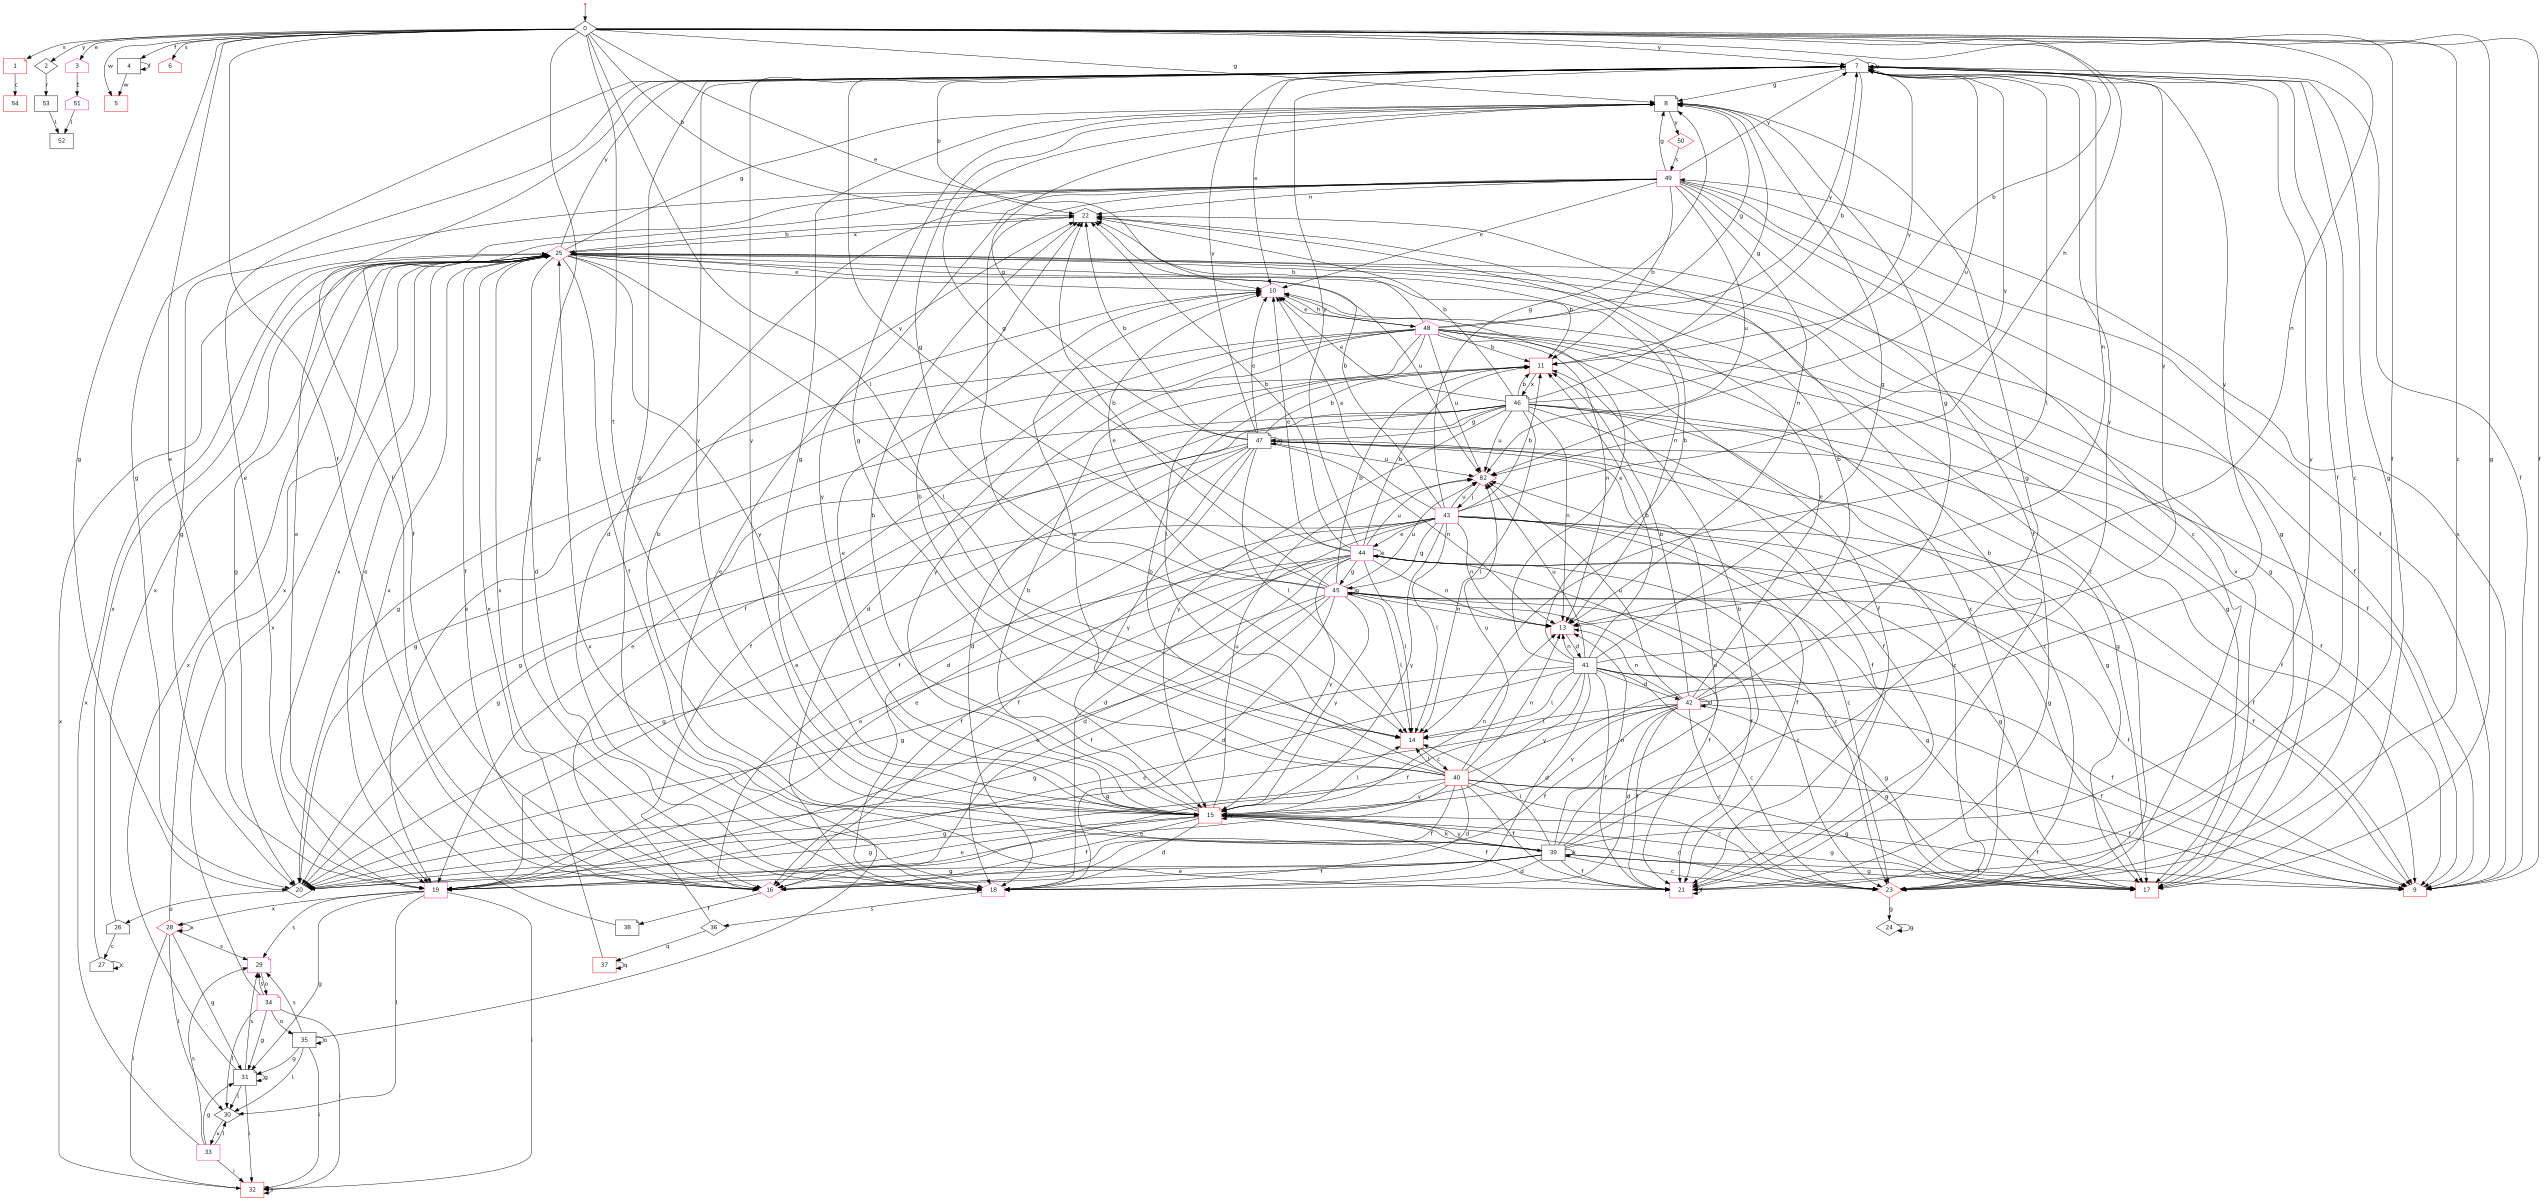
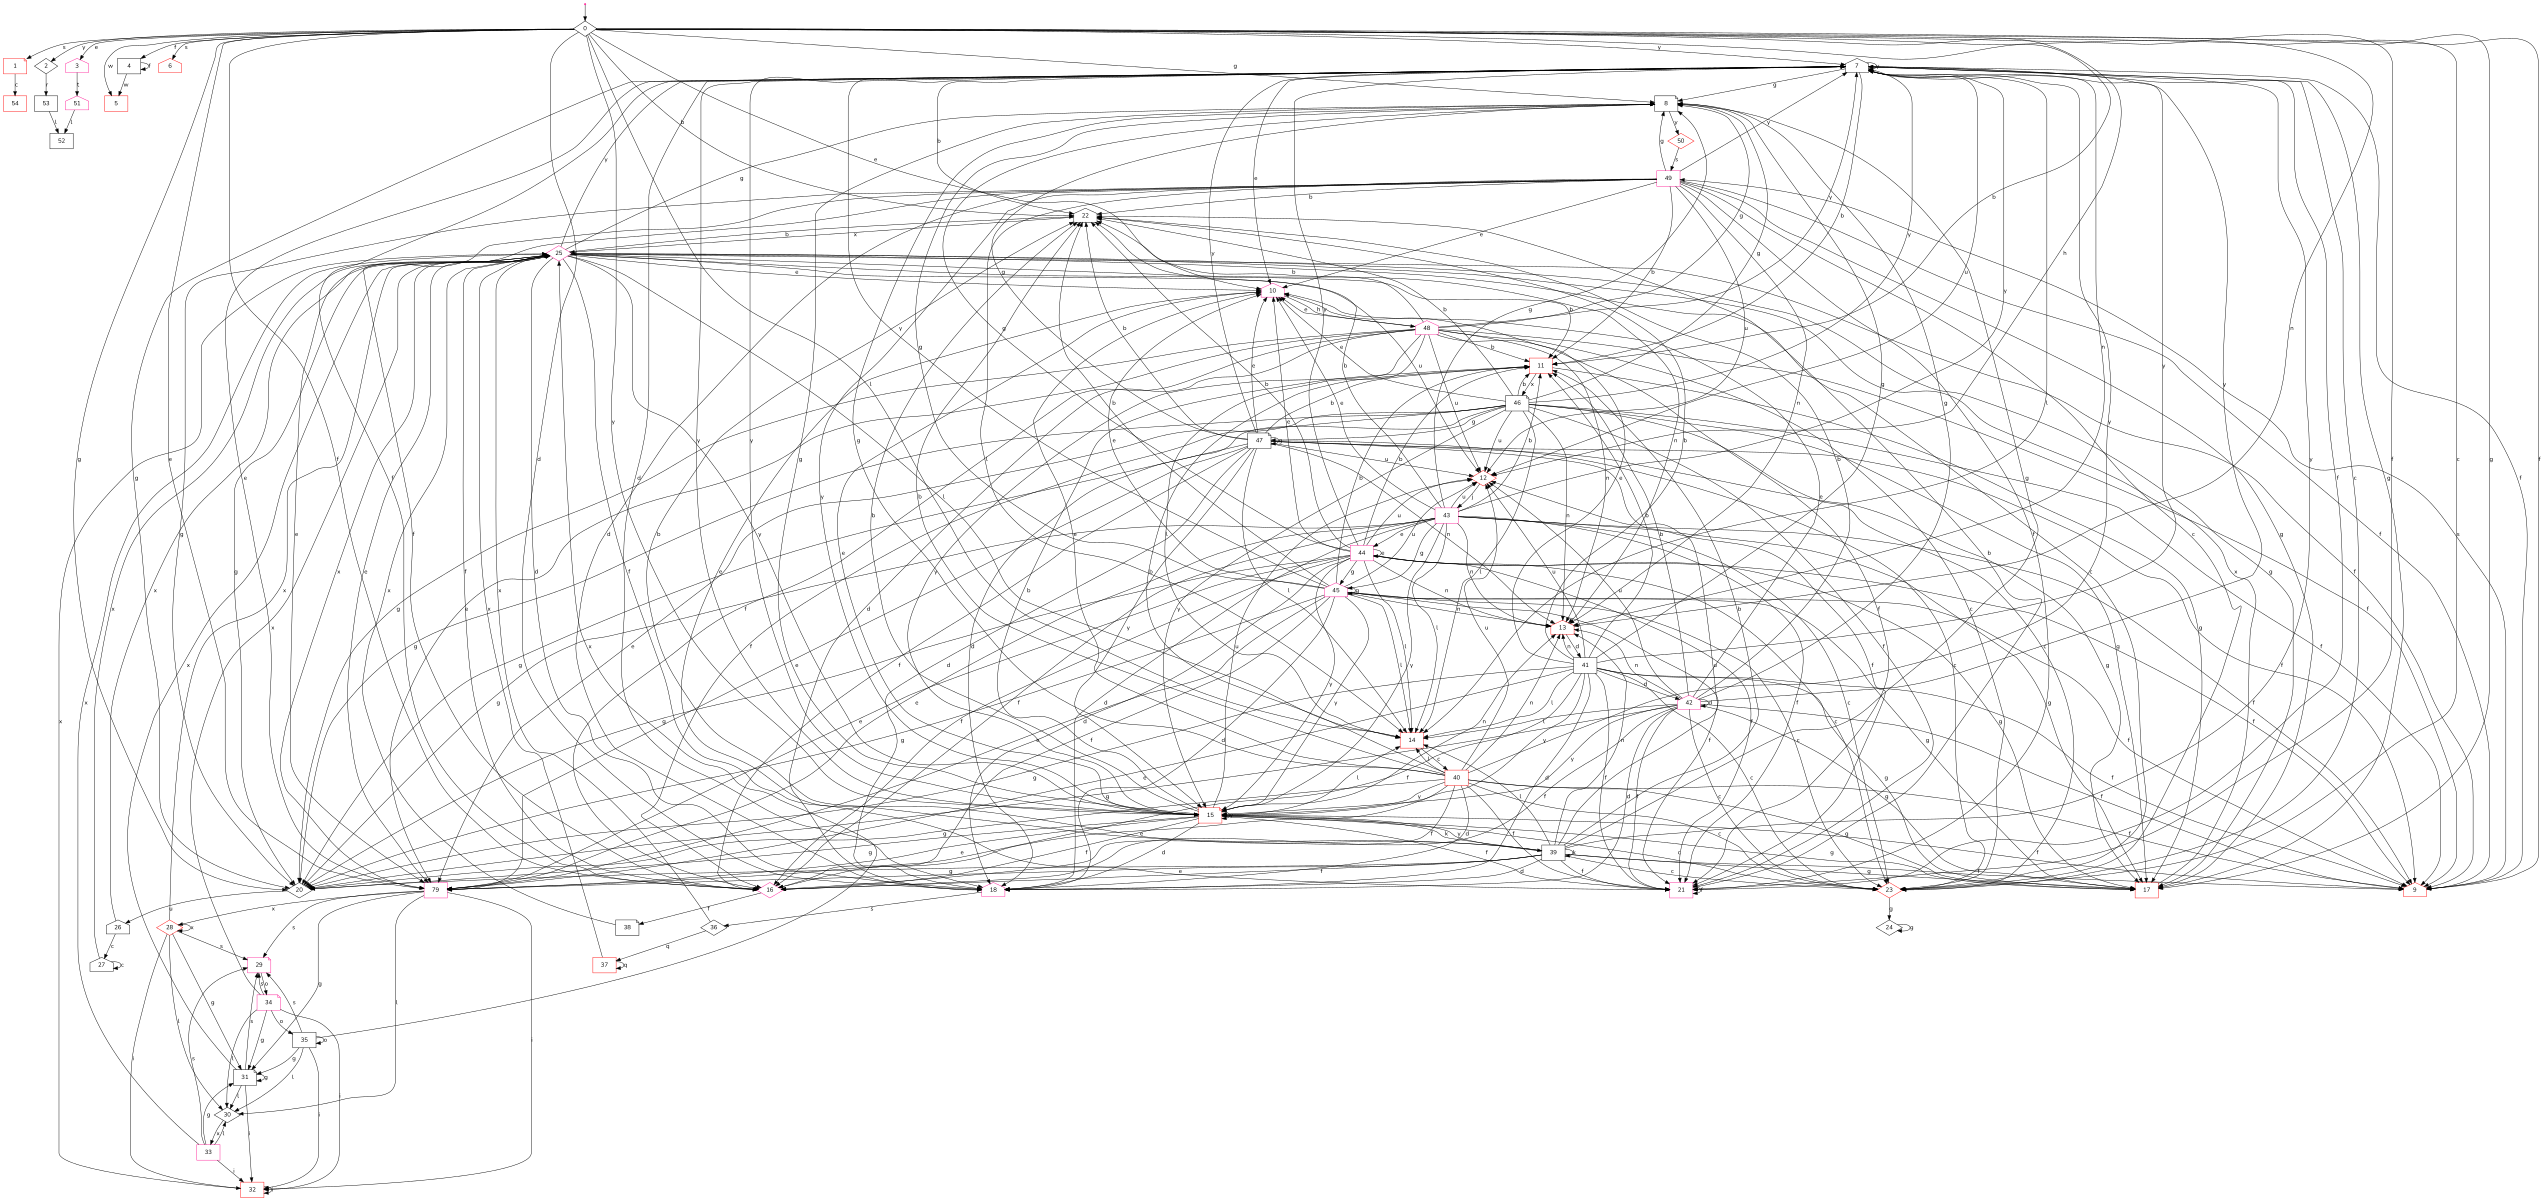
(1311, 197) -> (1311, 197)
(614, 422) -> (614, 422)
(1969, 443) -> (2022, 497)
(1483, 478) -> (1483, 478)
(436, 890) -> (436, 890)
